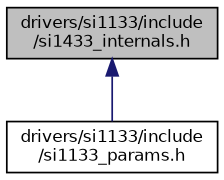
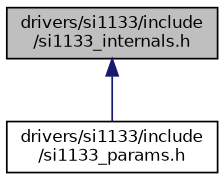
(112, 33) -> (112, 33)
